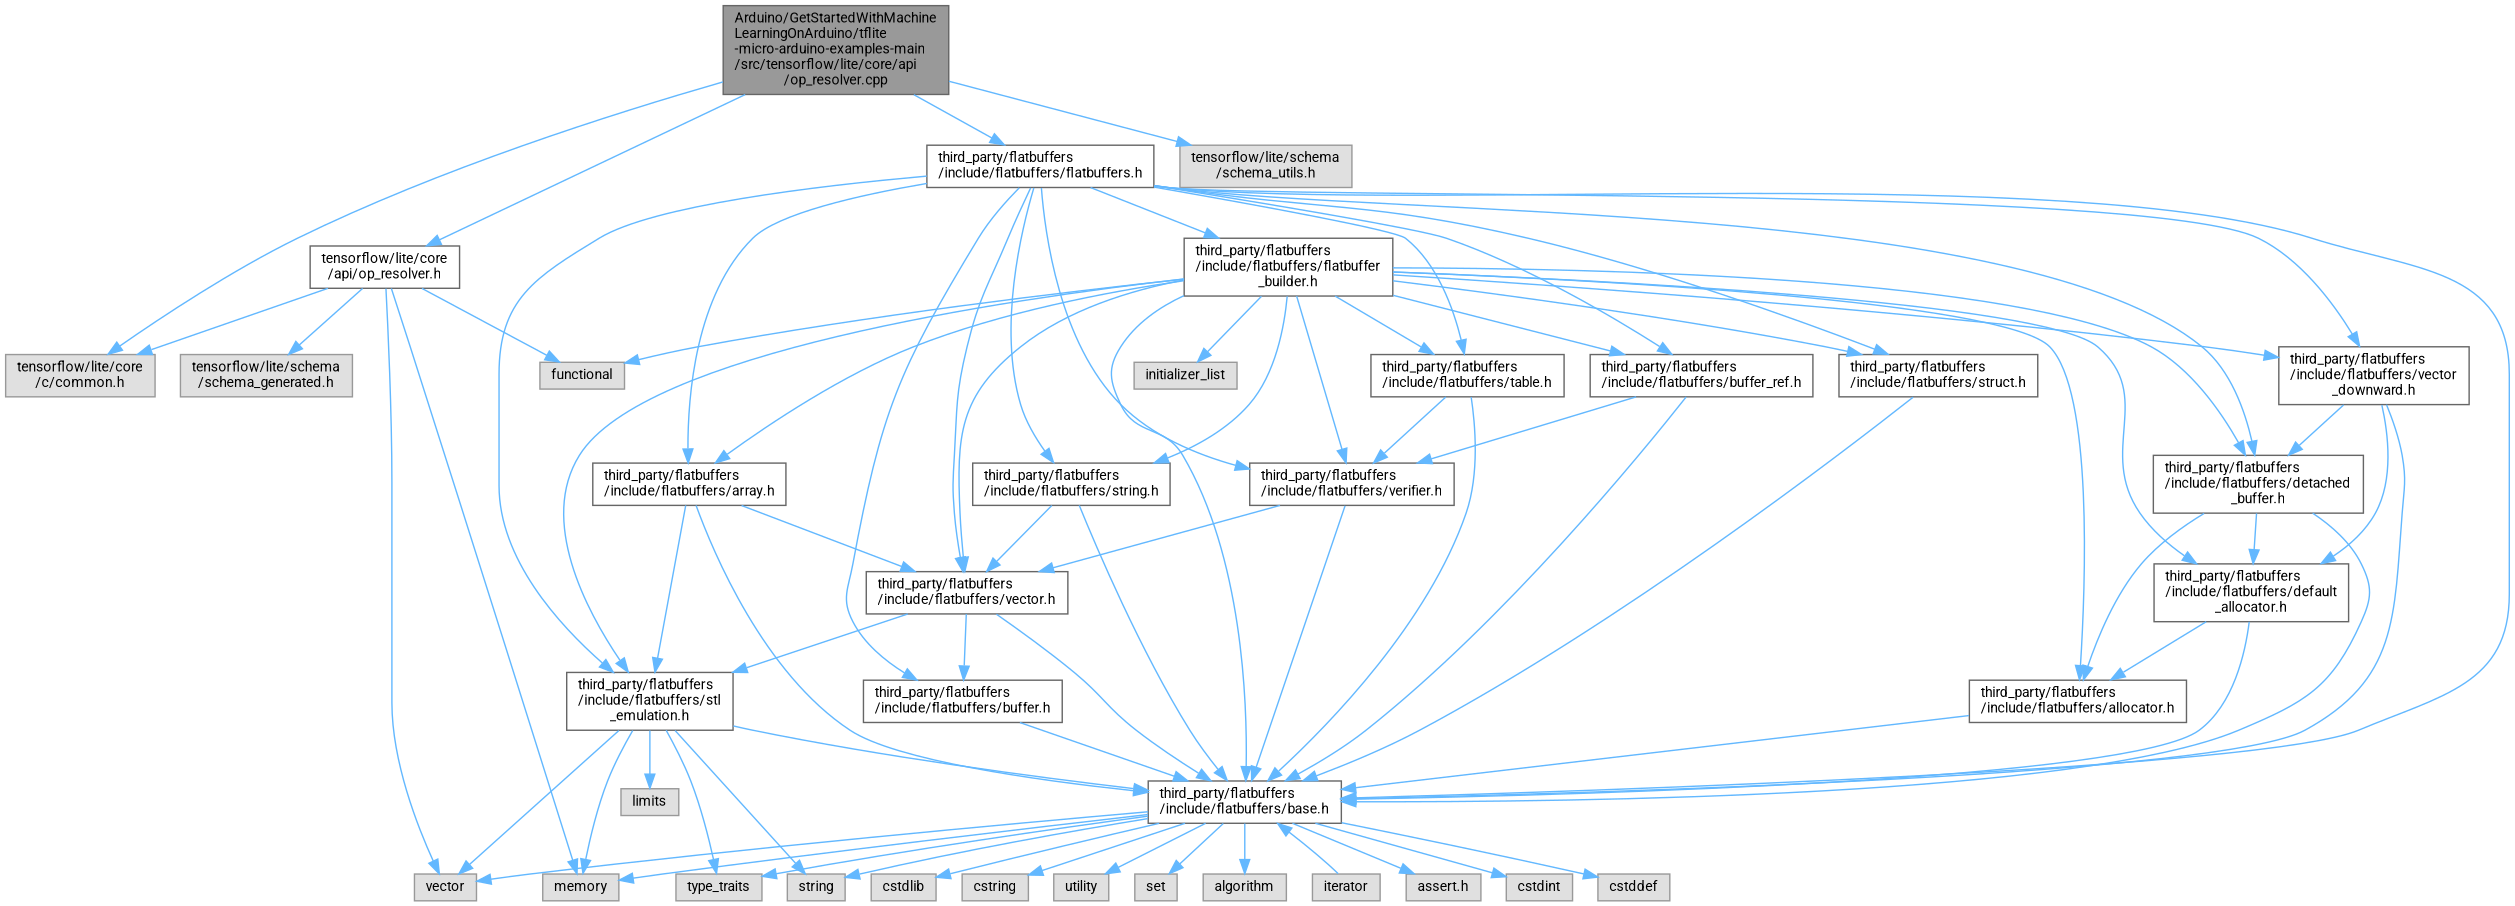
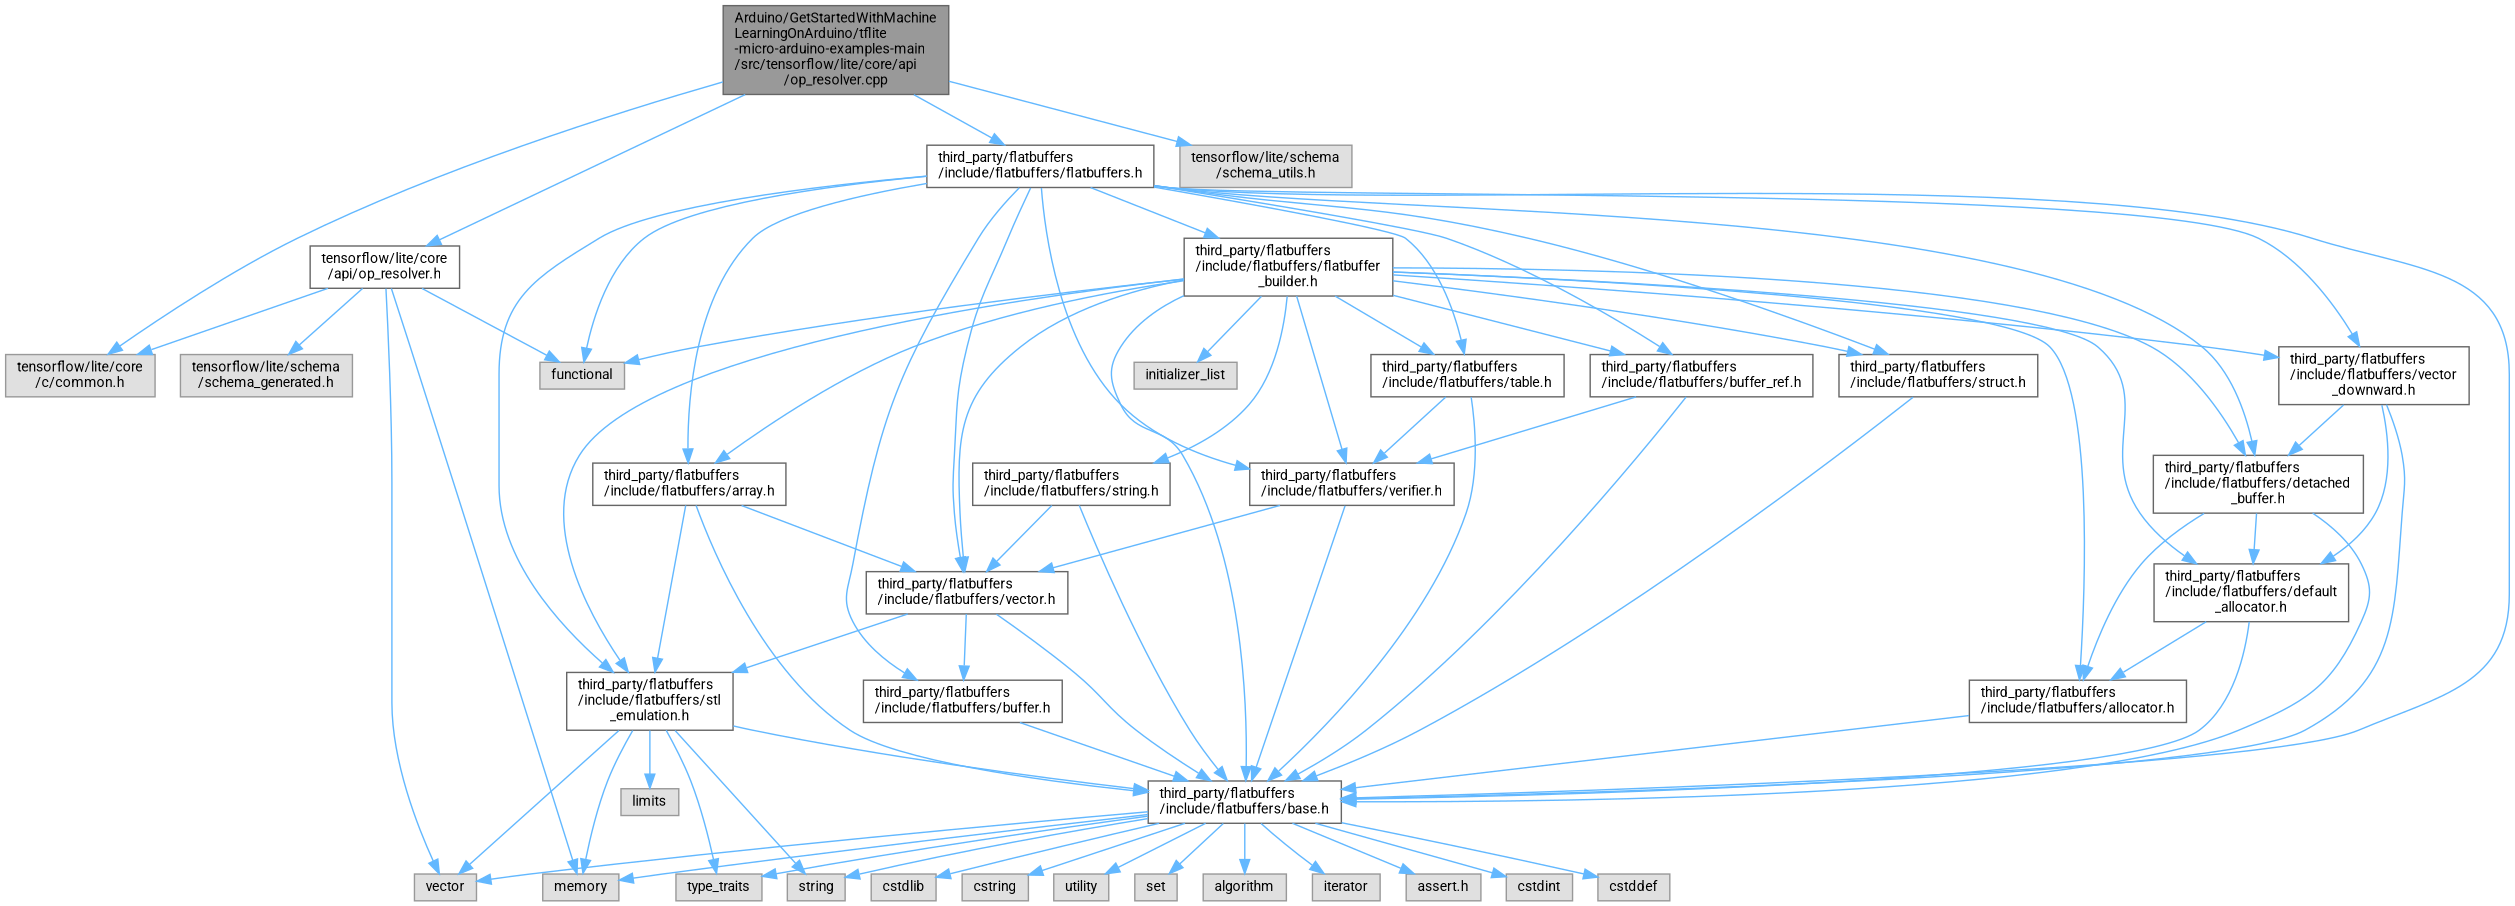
(1011, 329) -> (680, 220)
(1314, 852) -> (1286, 845)
